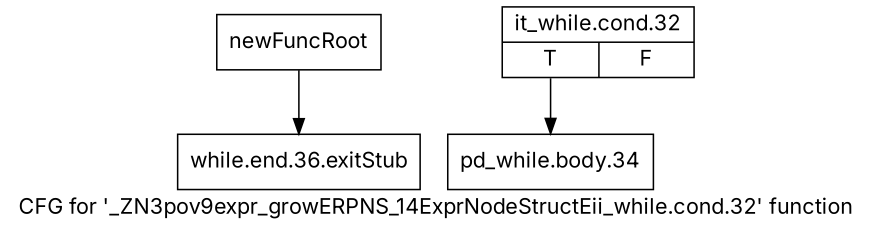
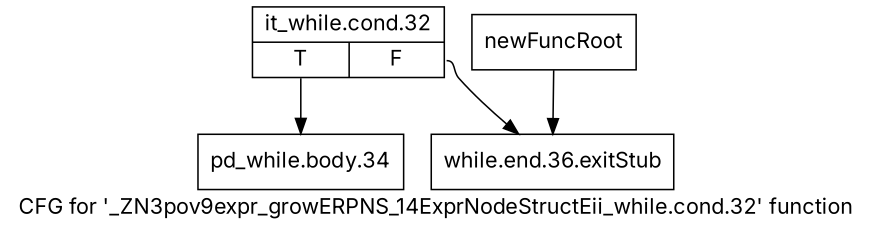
none -> (474, 94)
